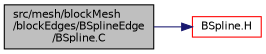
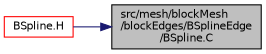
(168, 27) -> (87, 27)
